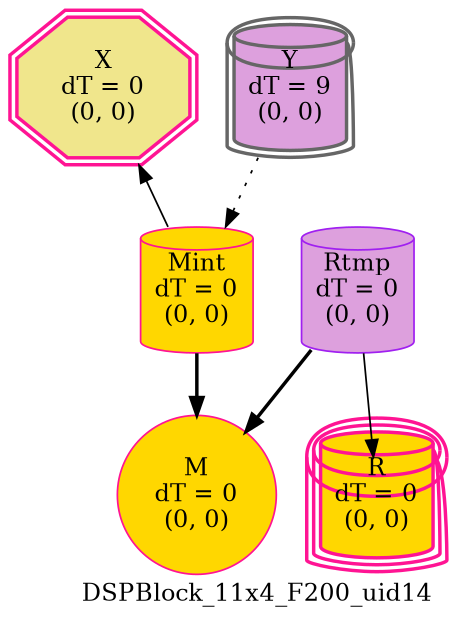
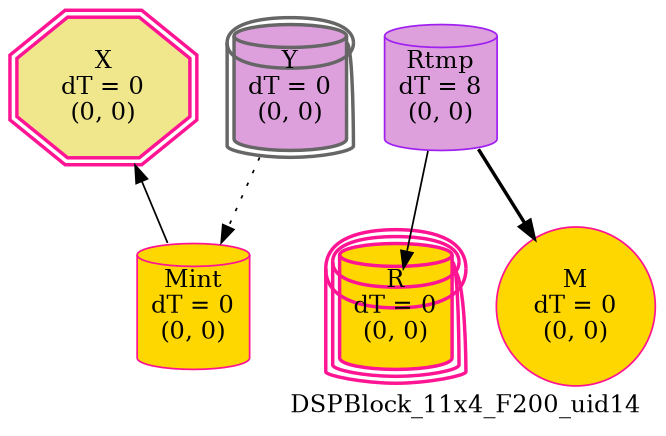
(290, 88) -> (290, 87)
(358, 290) -> (441, 87)
(197, 375) -> none
